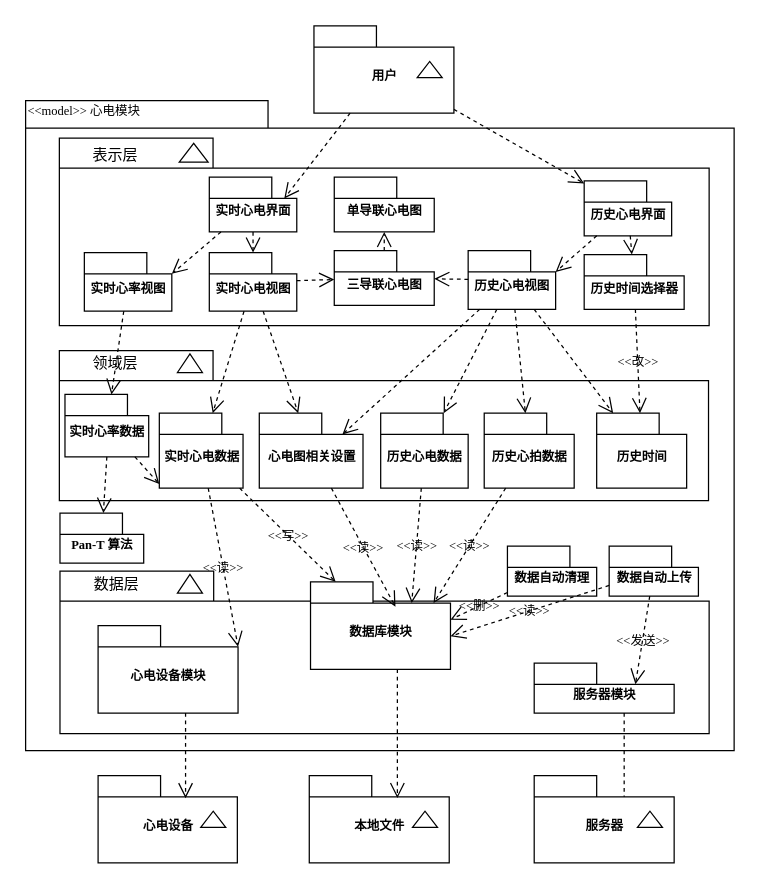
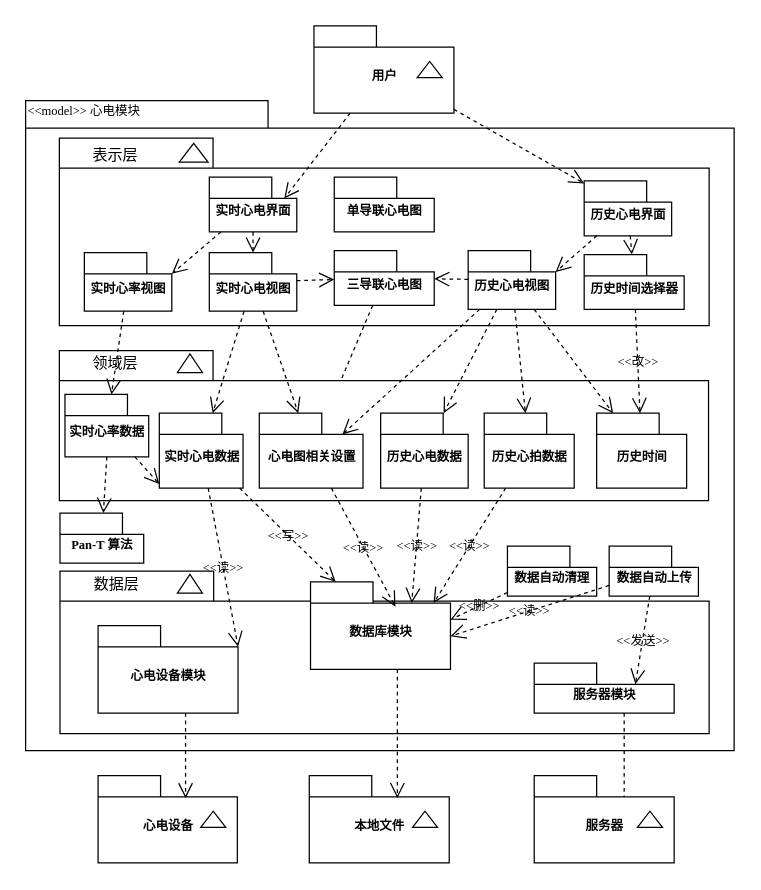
(384, 243) -> (357, 342)
